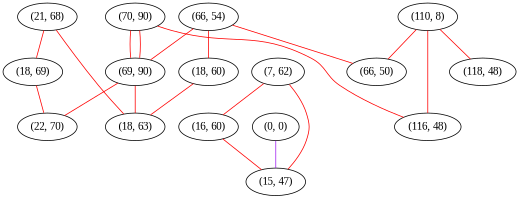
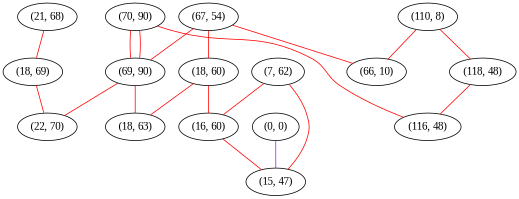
(209, 17) -> (209, 17)
(377, 72) -> (377, 72)
(428, 72) -> (455, 99)
(89, 73) -> none
none -> (209, 99)
